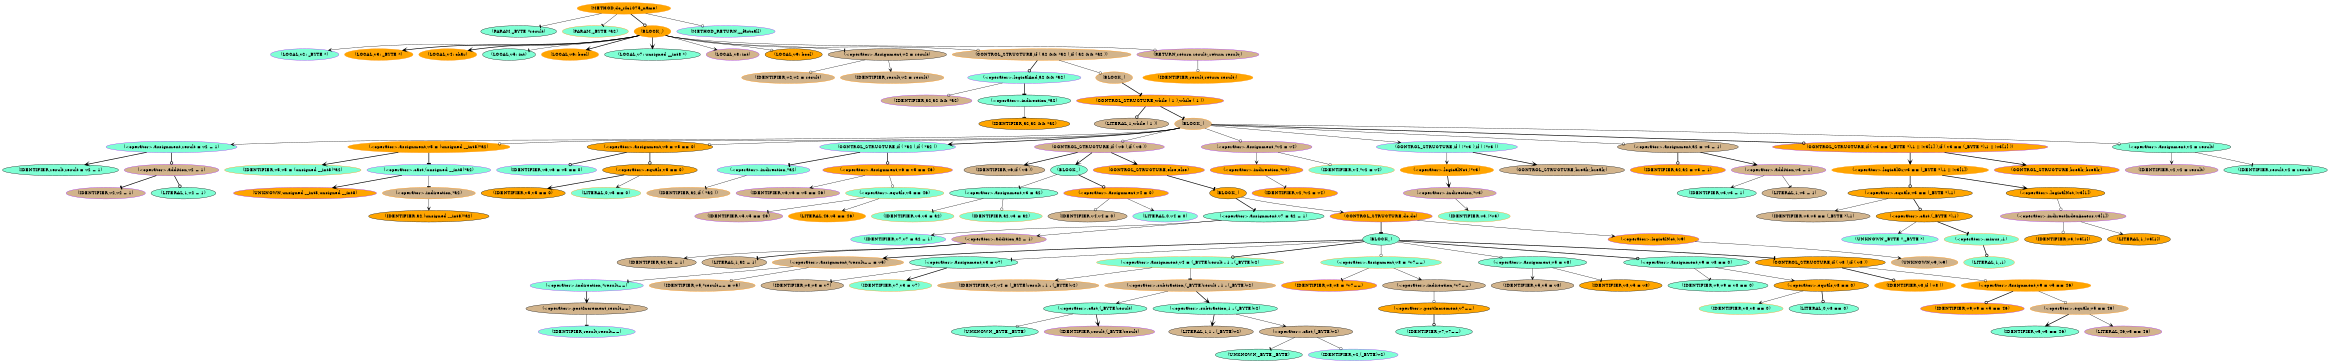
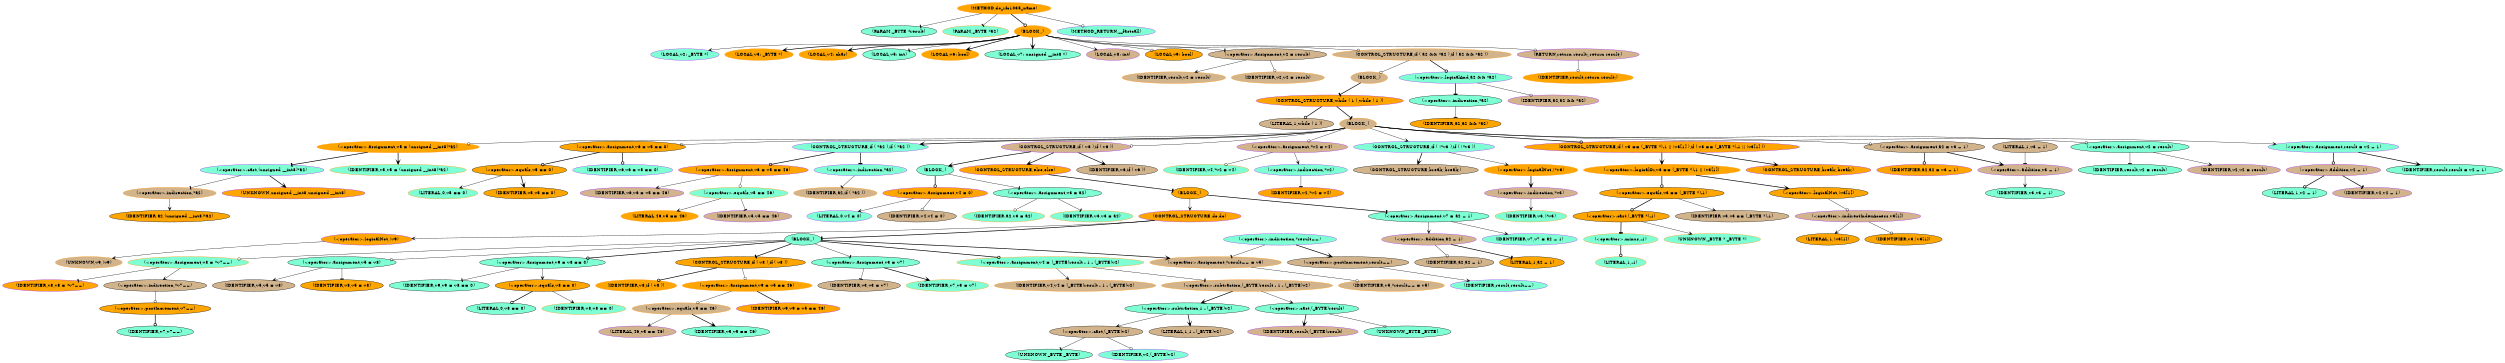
(624, 8) -> (1004, 8)
(1257, 170) -> (1301, 170)
(1786, 181) -> (2025, 158)
(1890, 239) -> (1712, 239)
(813, 251) -> (1441, 250)
(734, 262) -> (1532, 262)
(711, 274) -> (1249, 251)
(587, 319) -> (1423, 274)
